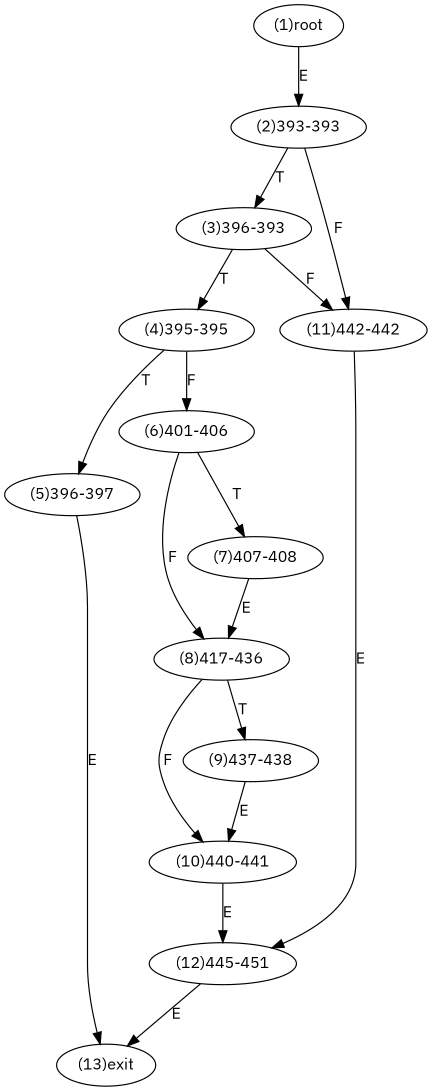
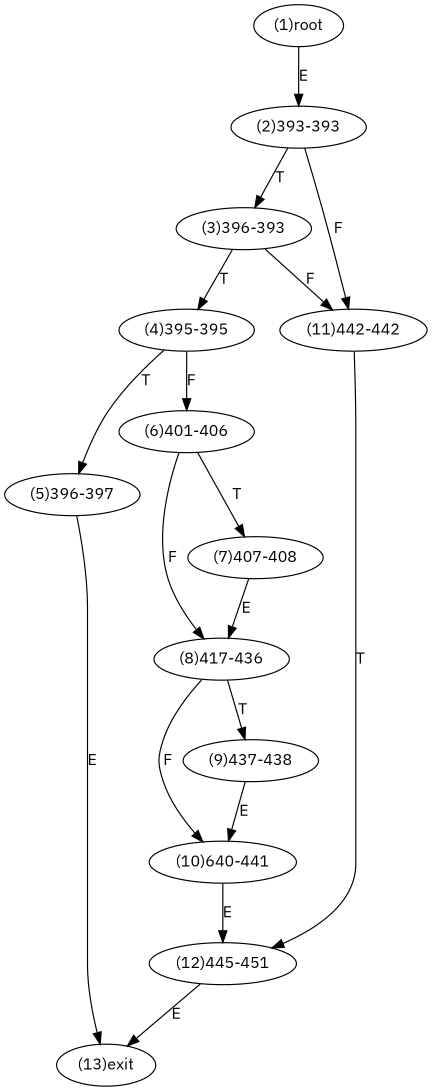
(361, 659) -> (361, 659)
(223, 862) -> (223, 862)
